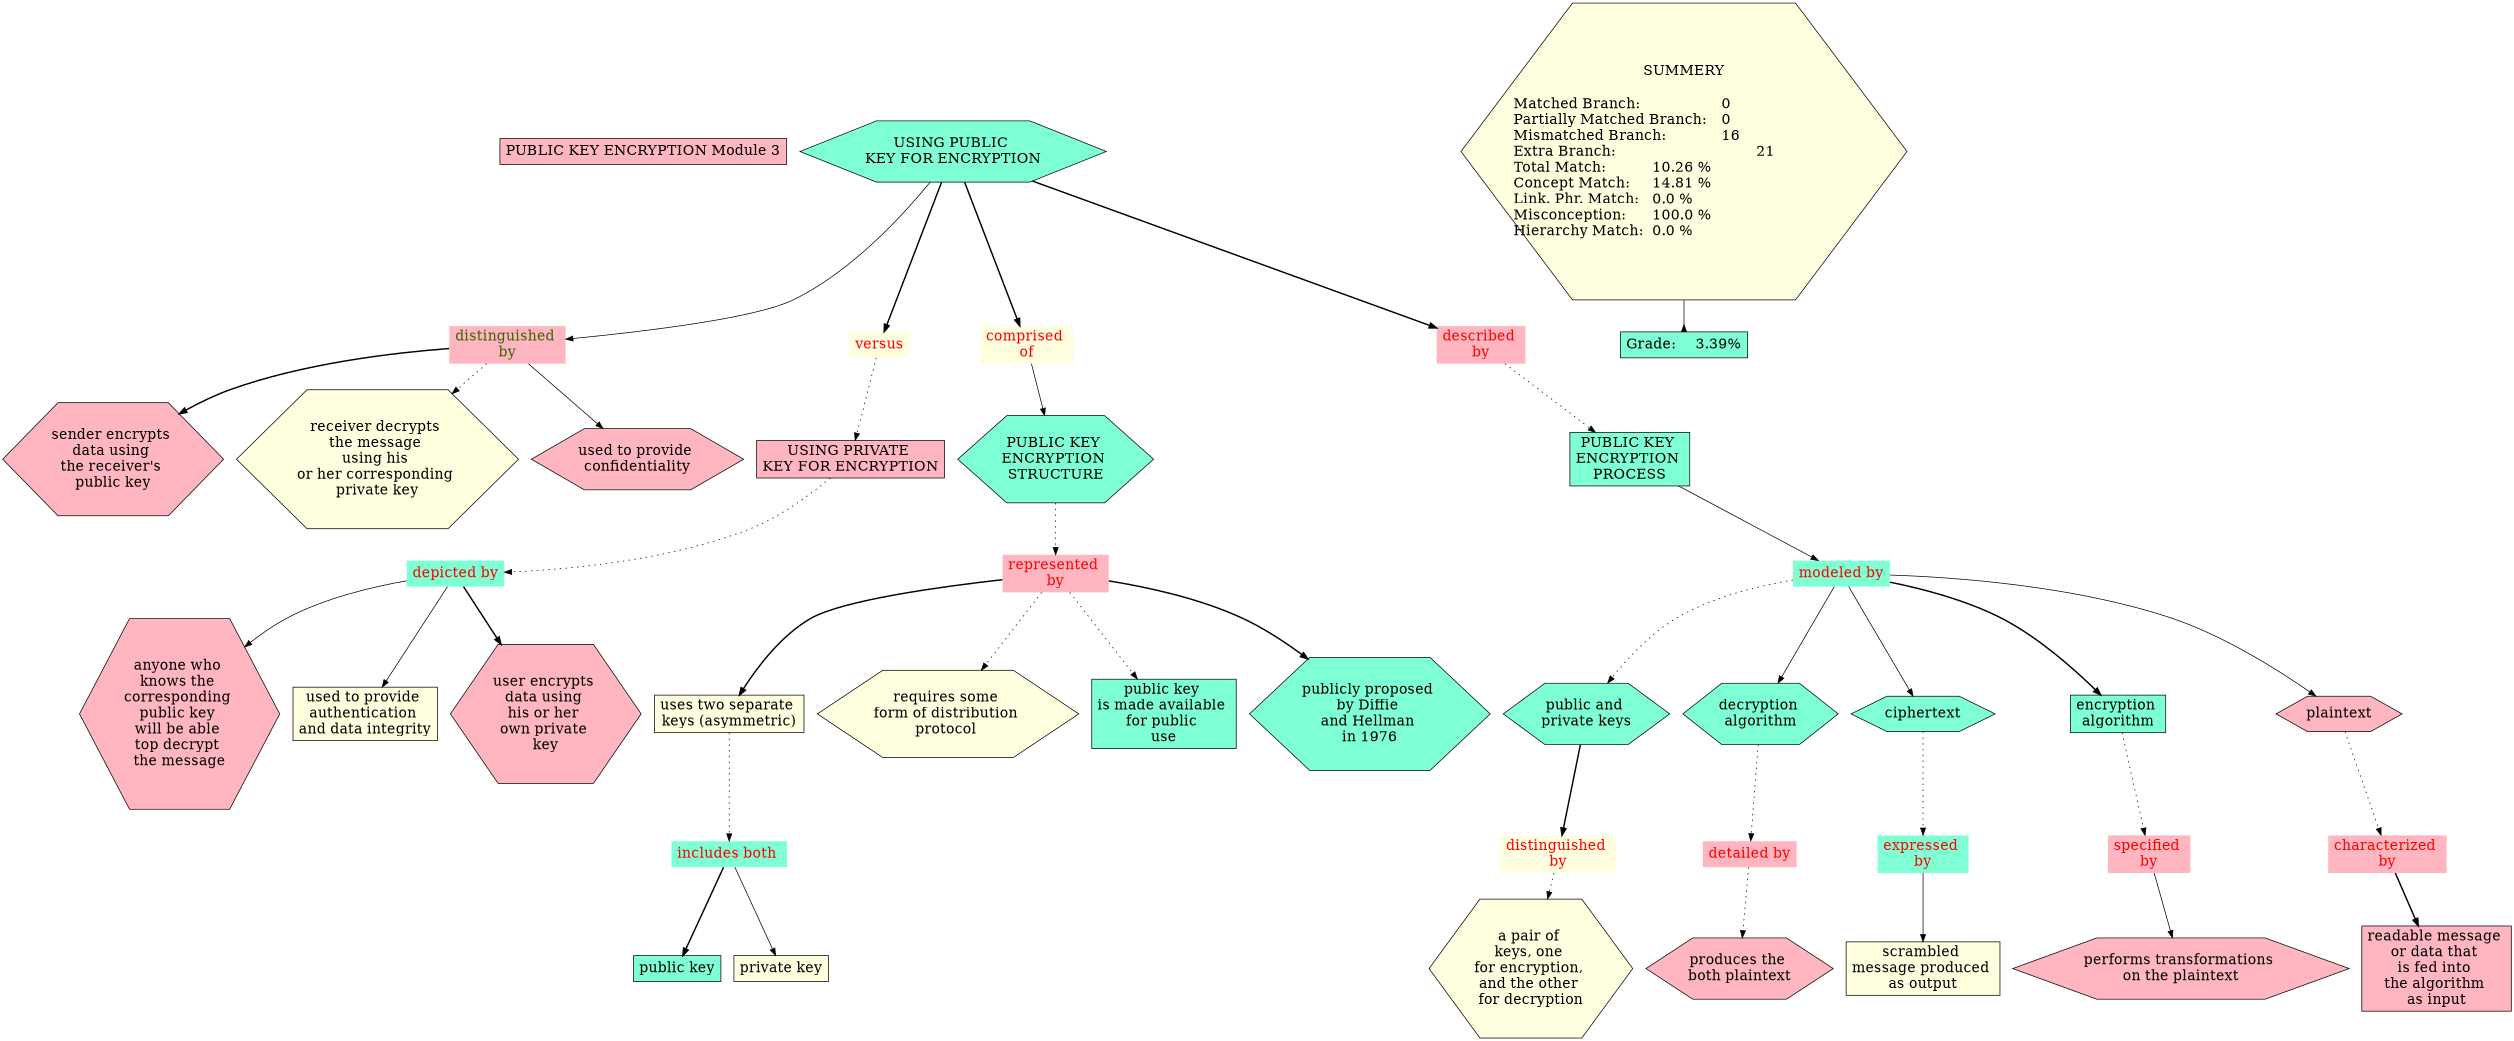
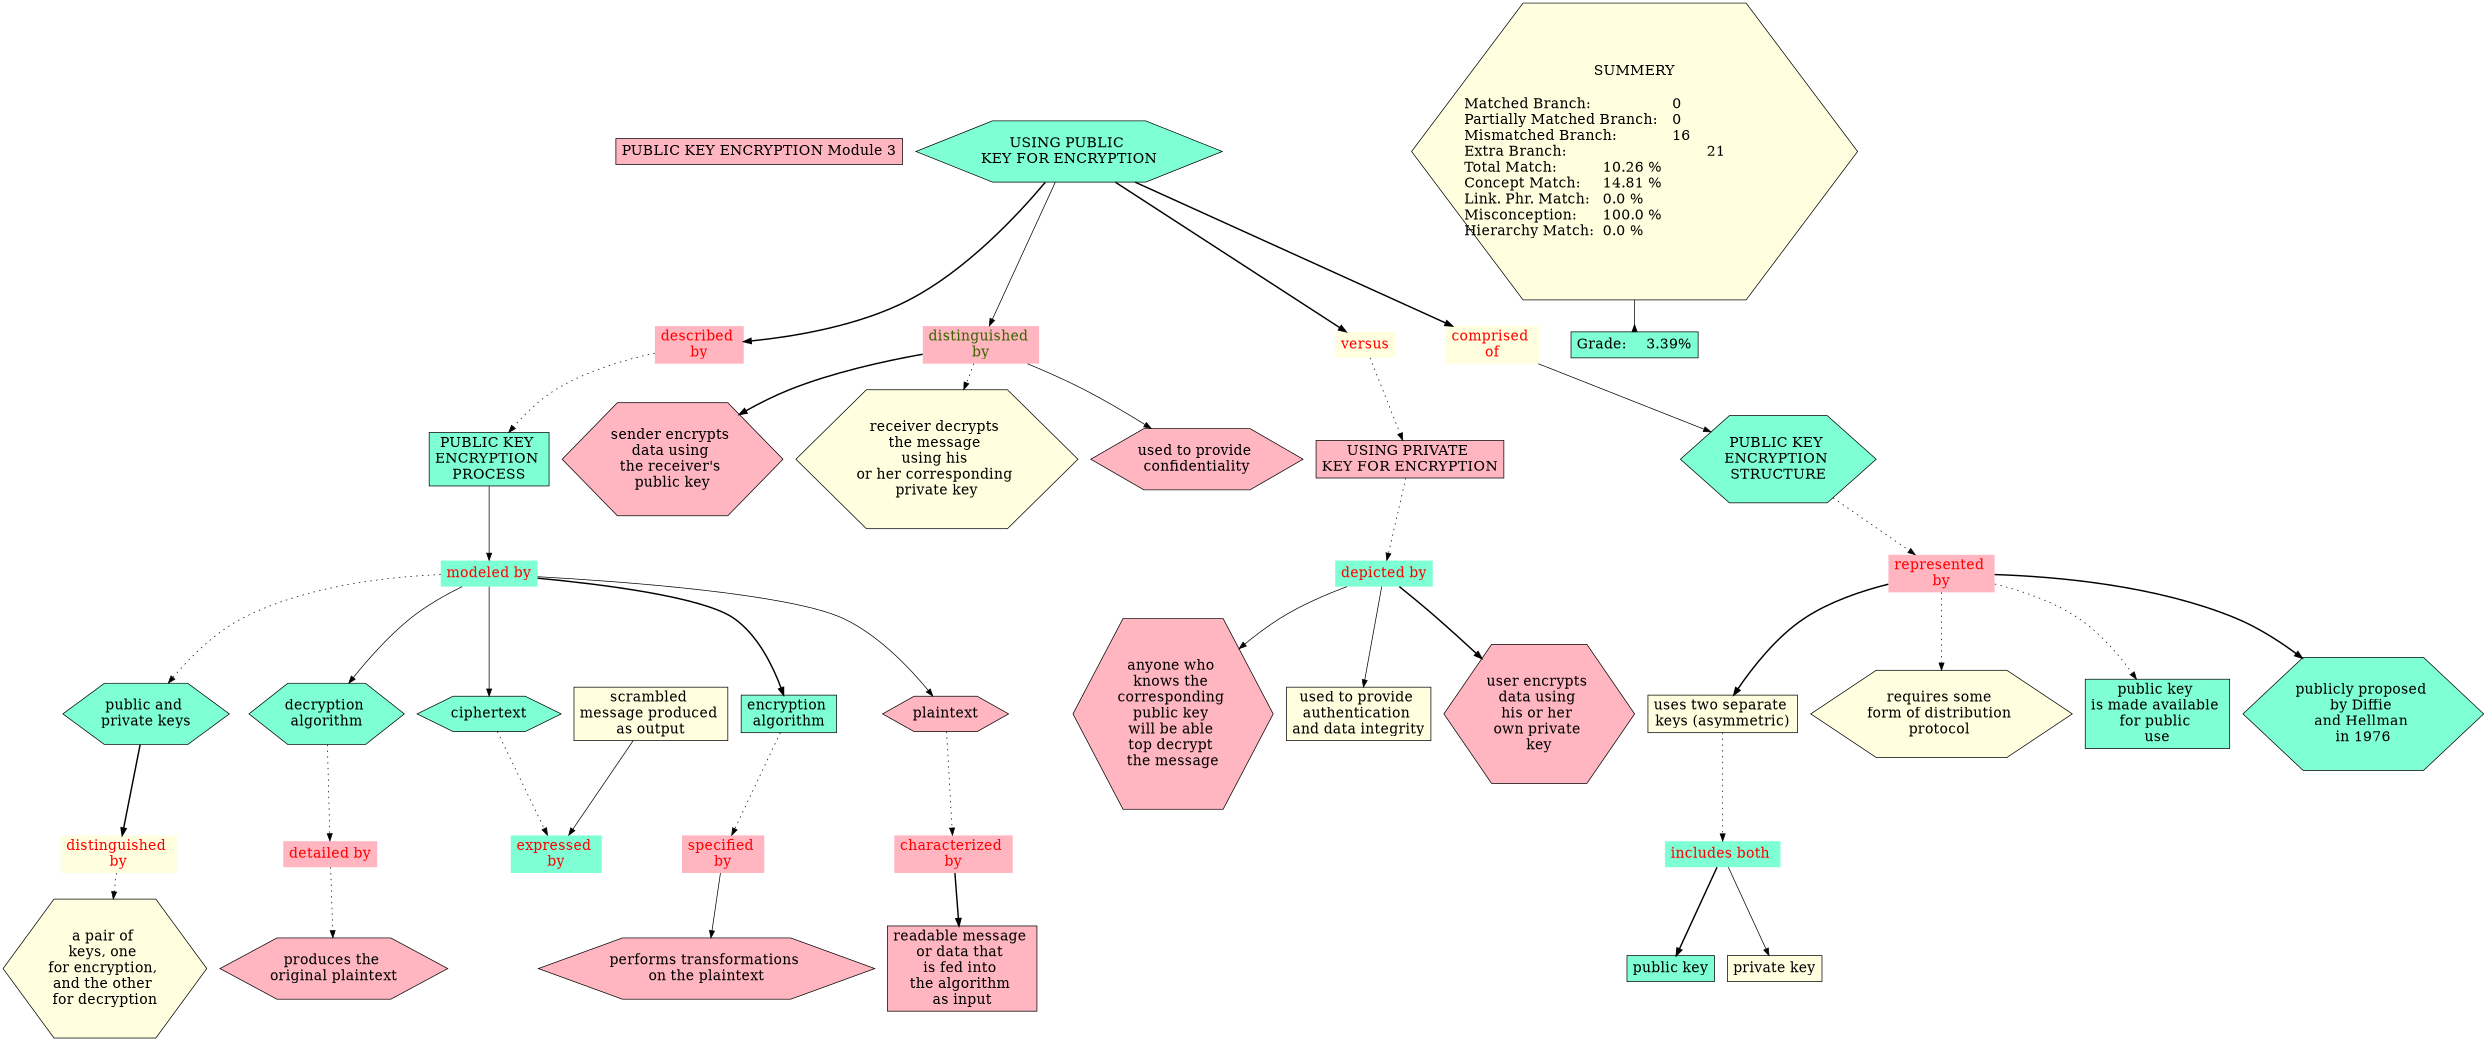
(1923, 904) -> (603, 785)
(1740, 969) -> (334, 969)
